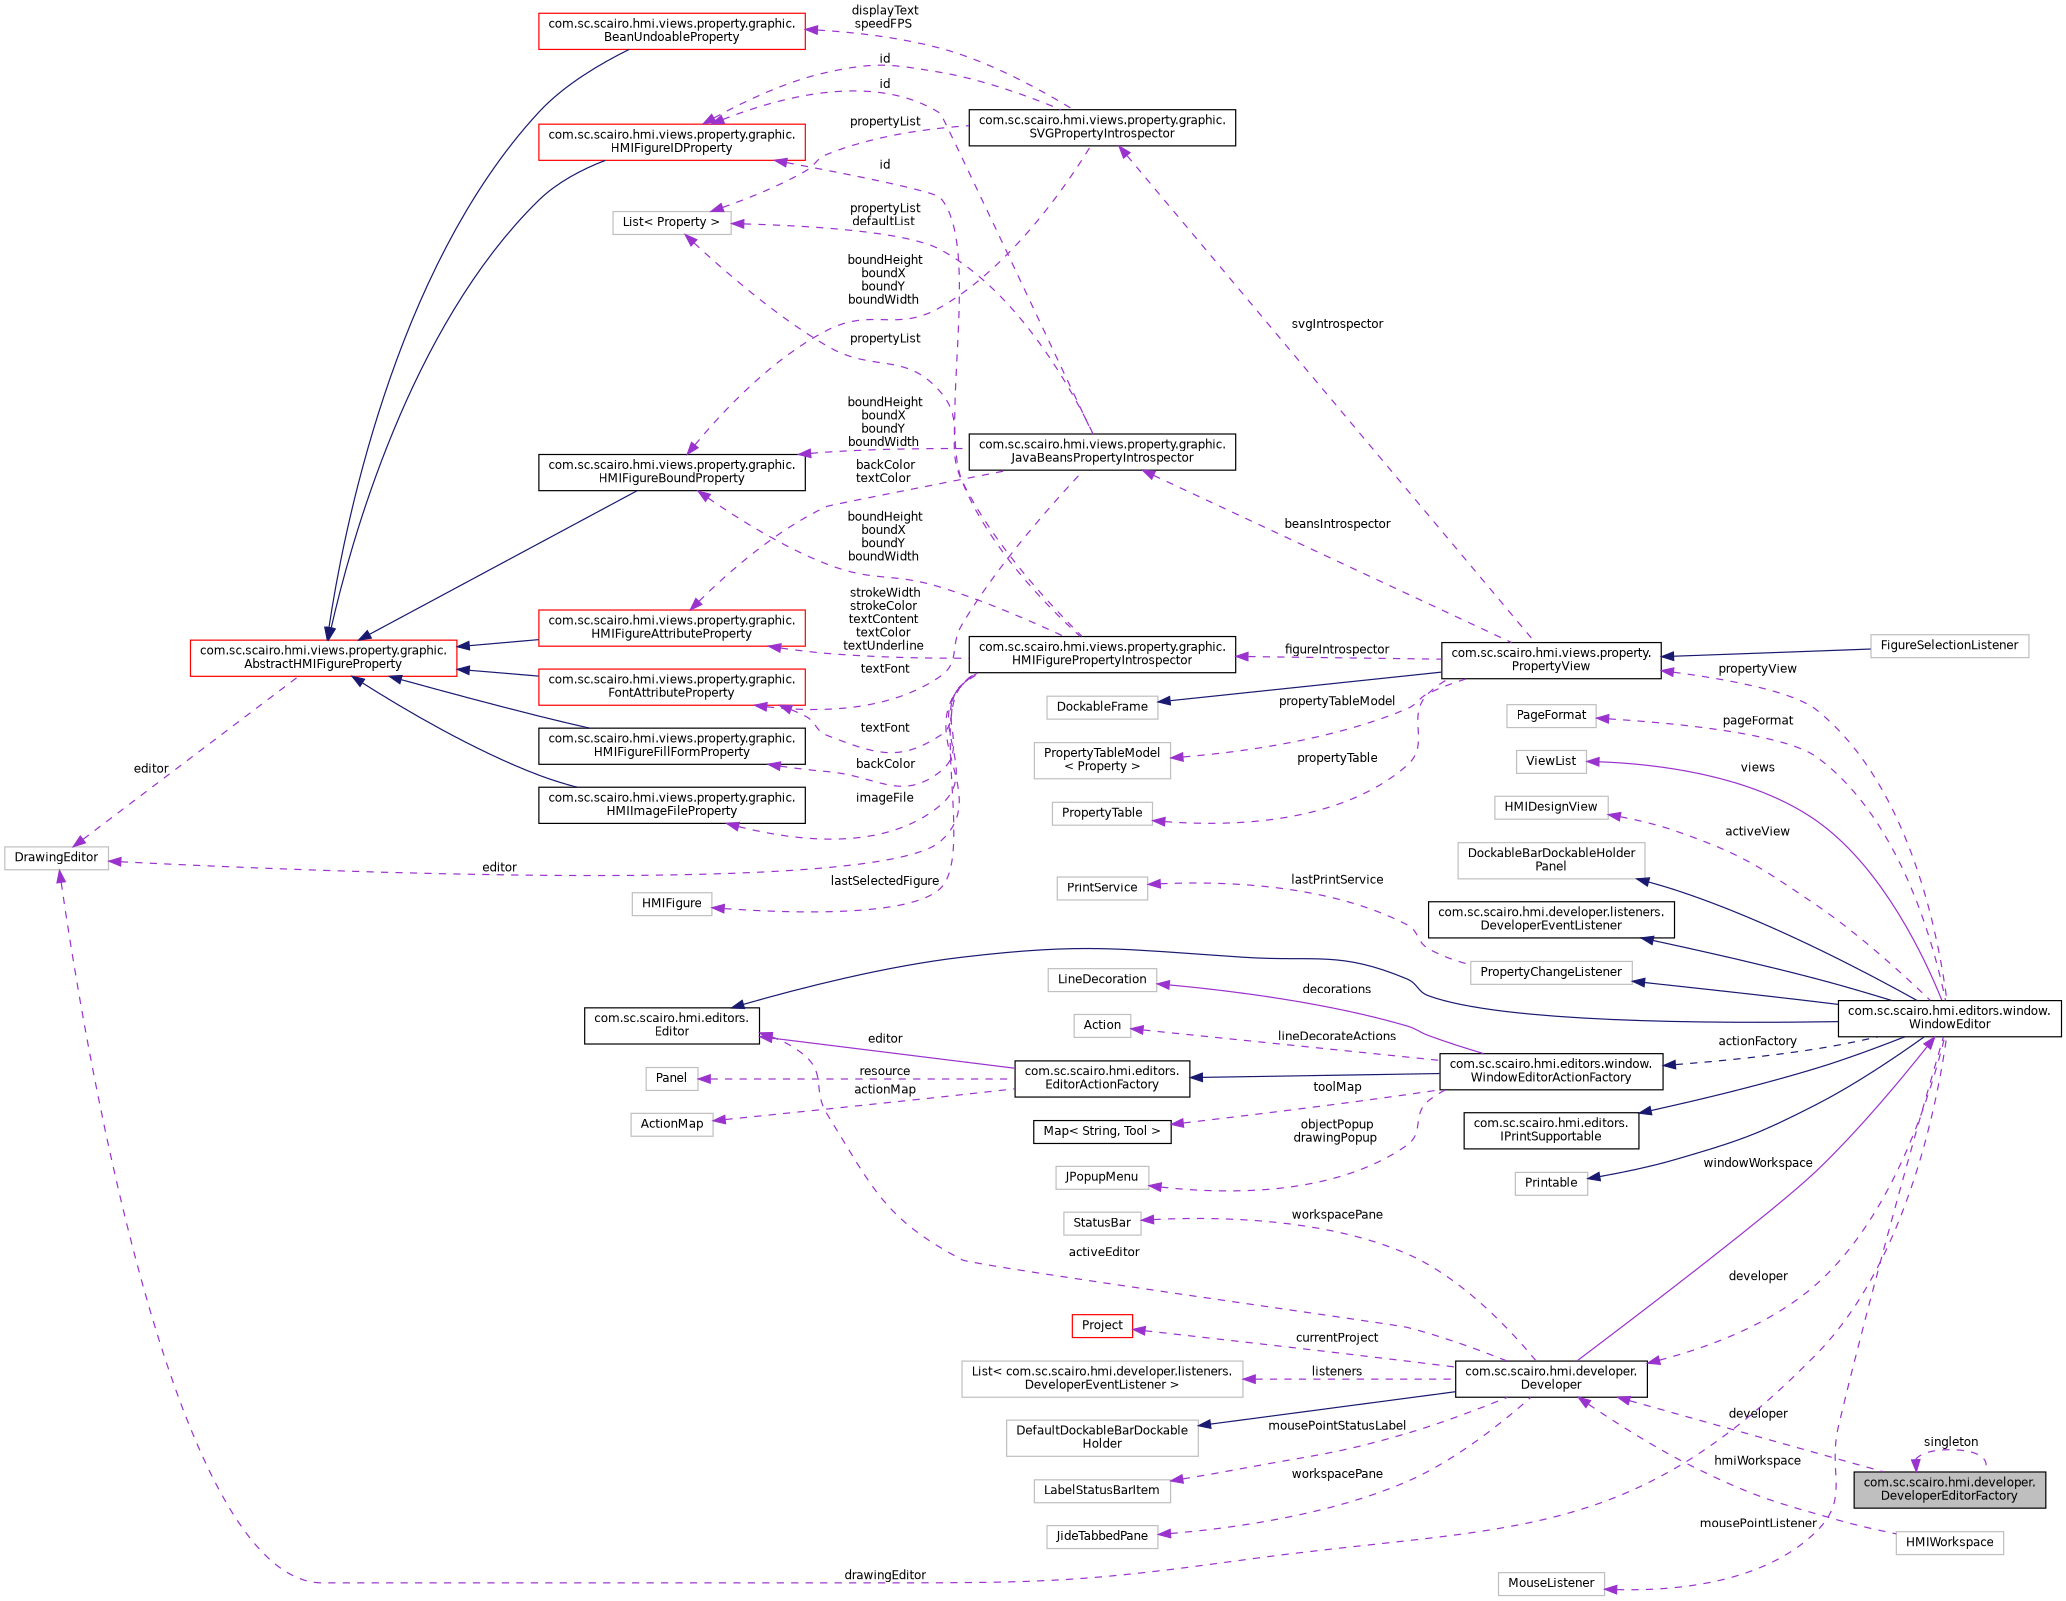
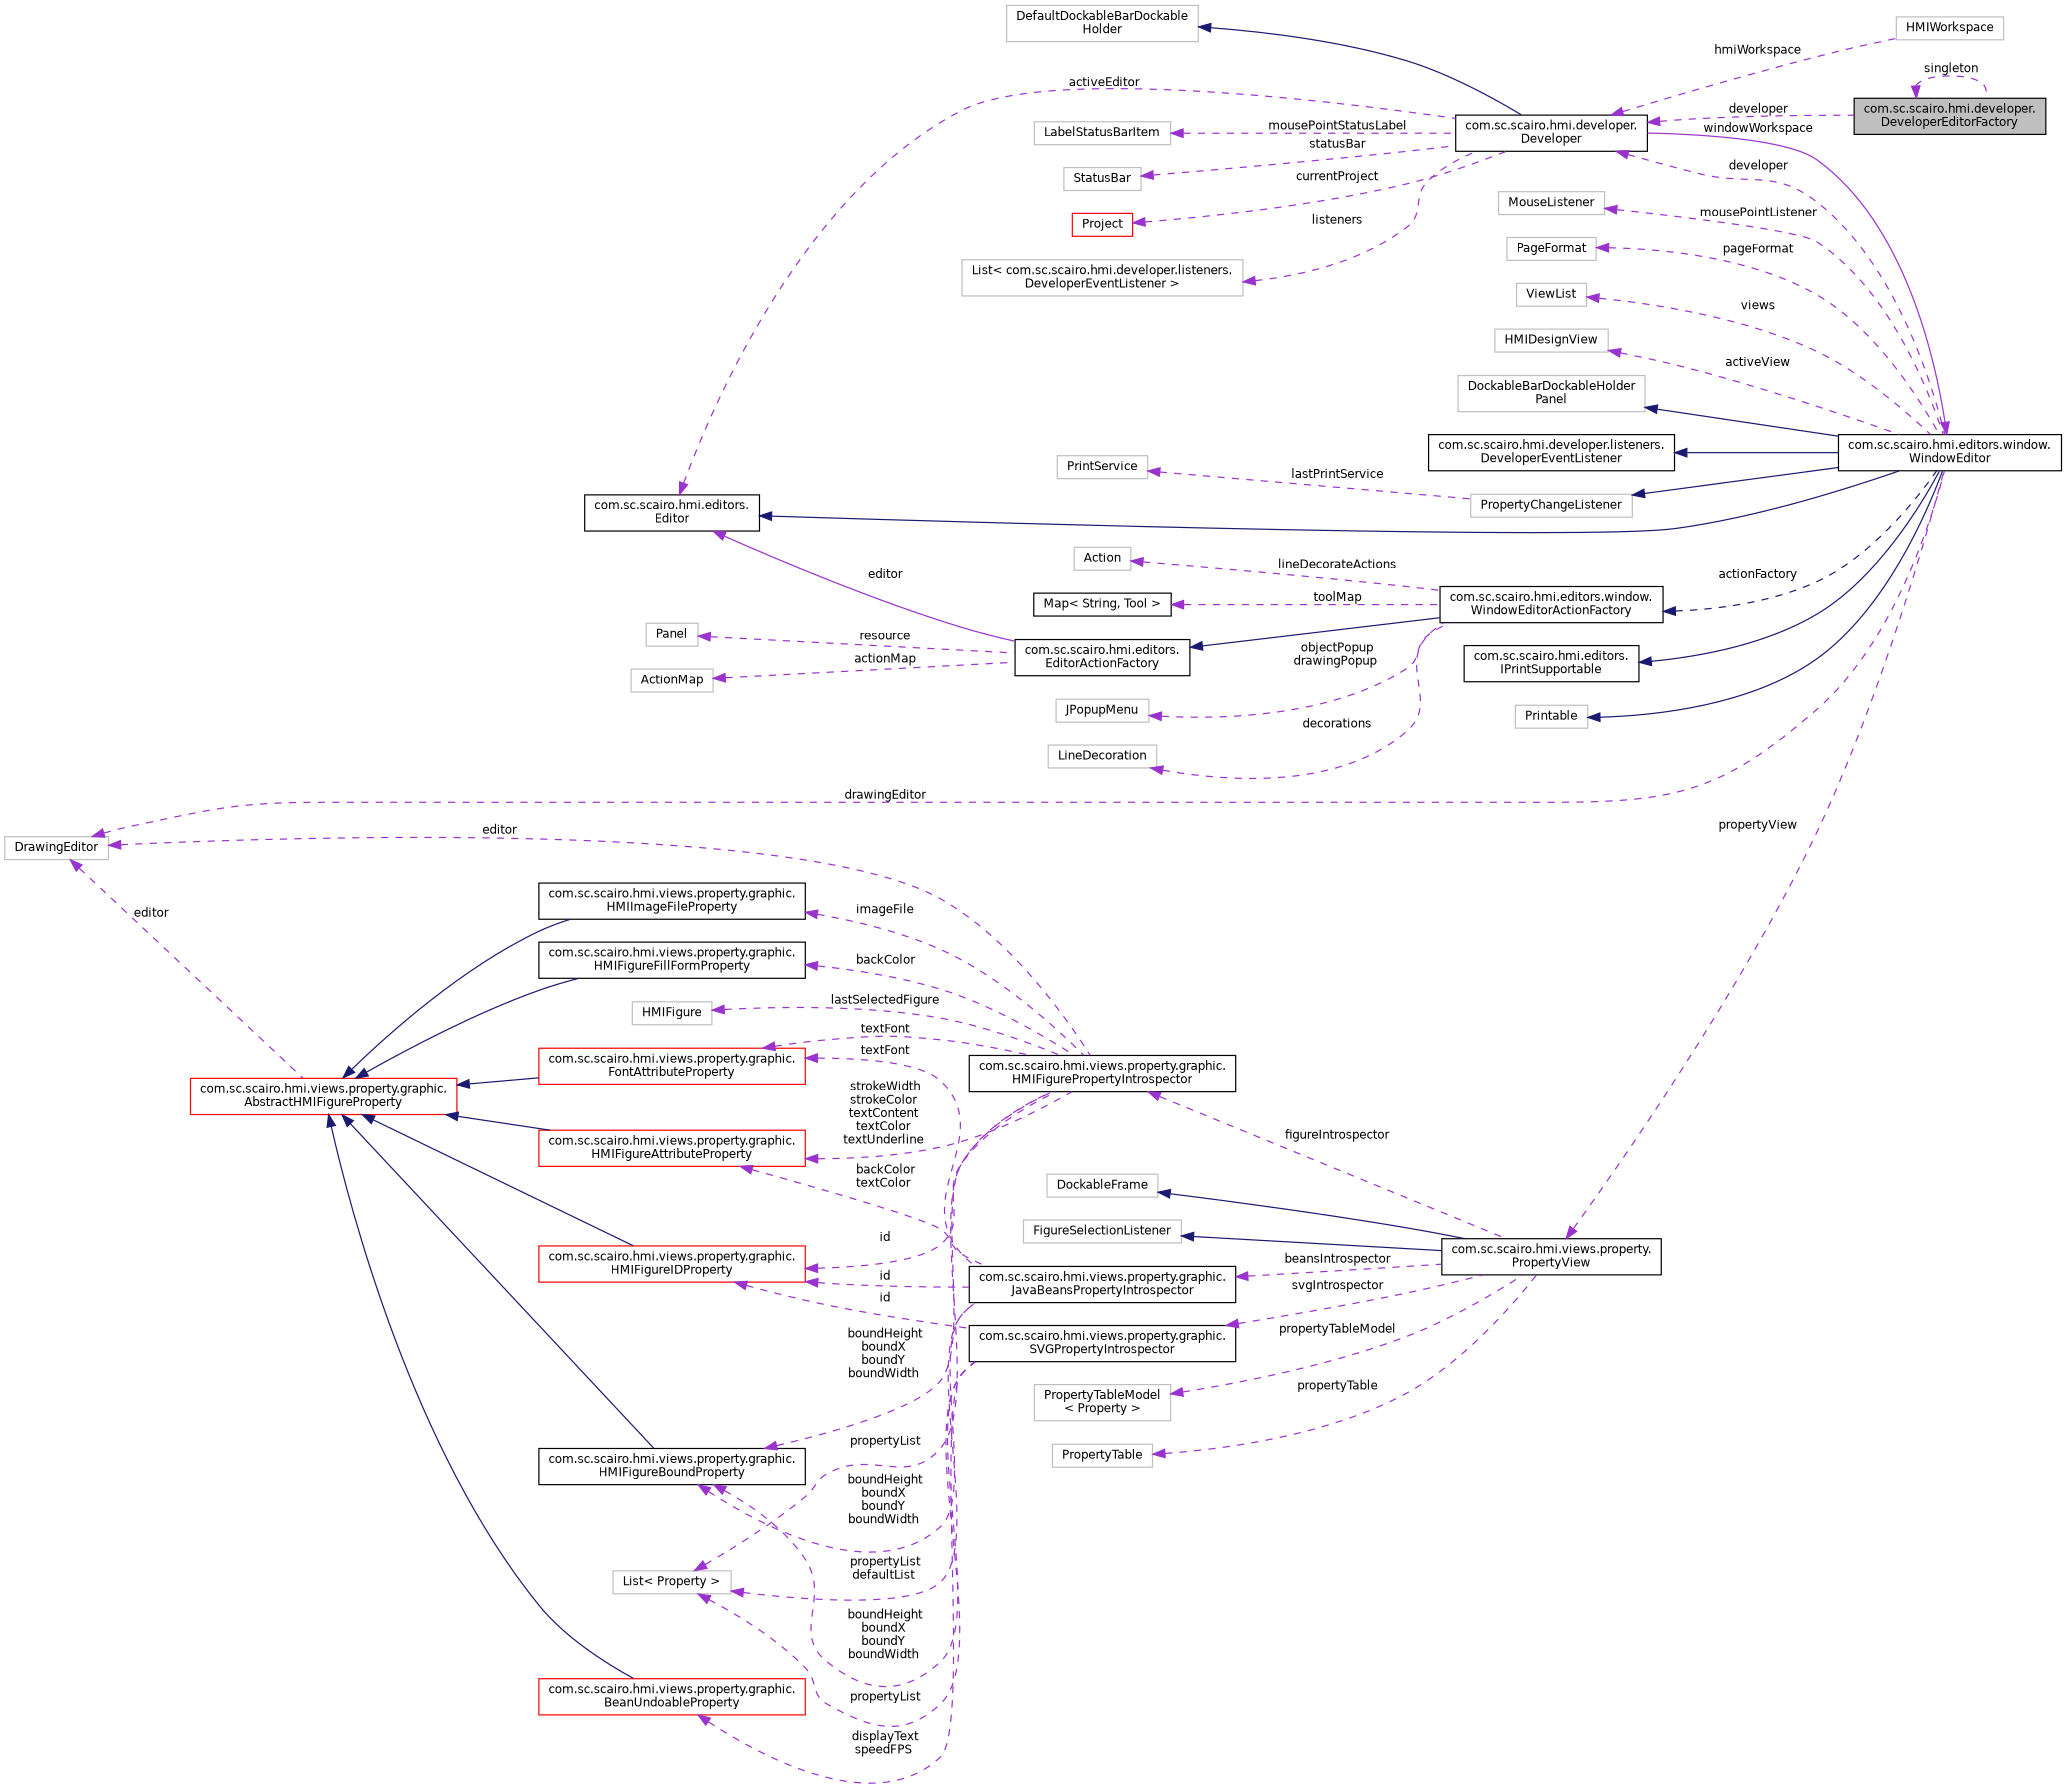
(1772, 653) -> (1318, 1244)
(1814, 819) -> (1778, 336)
(1329, 1007) -> (1350, 764)
(1336, 1216) -> (1336, 145)
(1102, 1537) -> none
